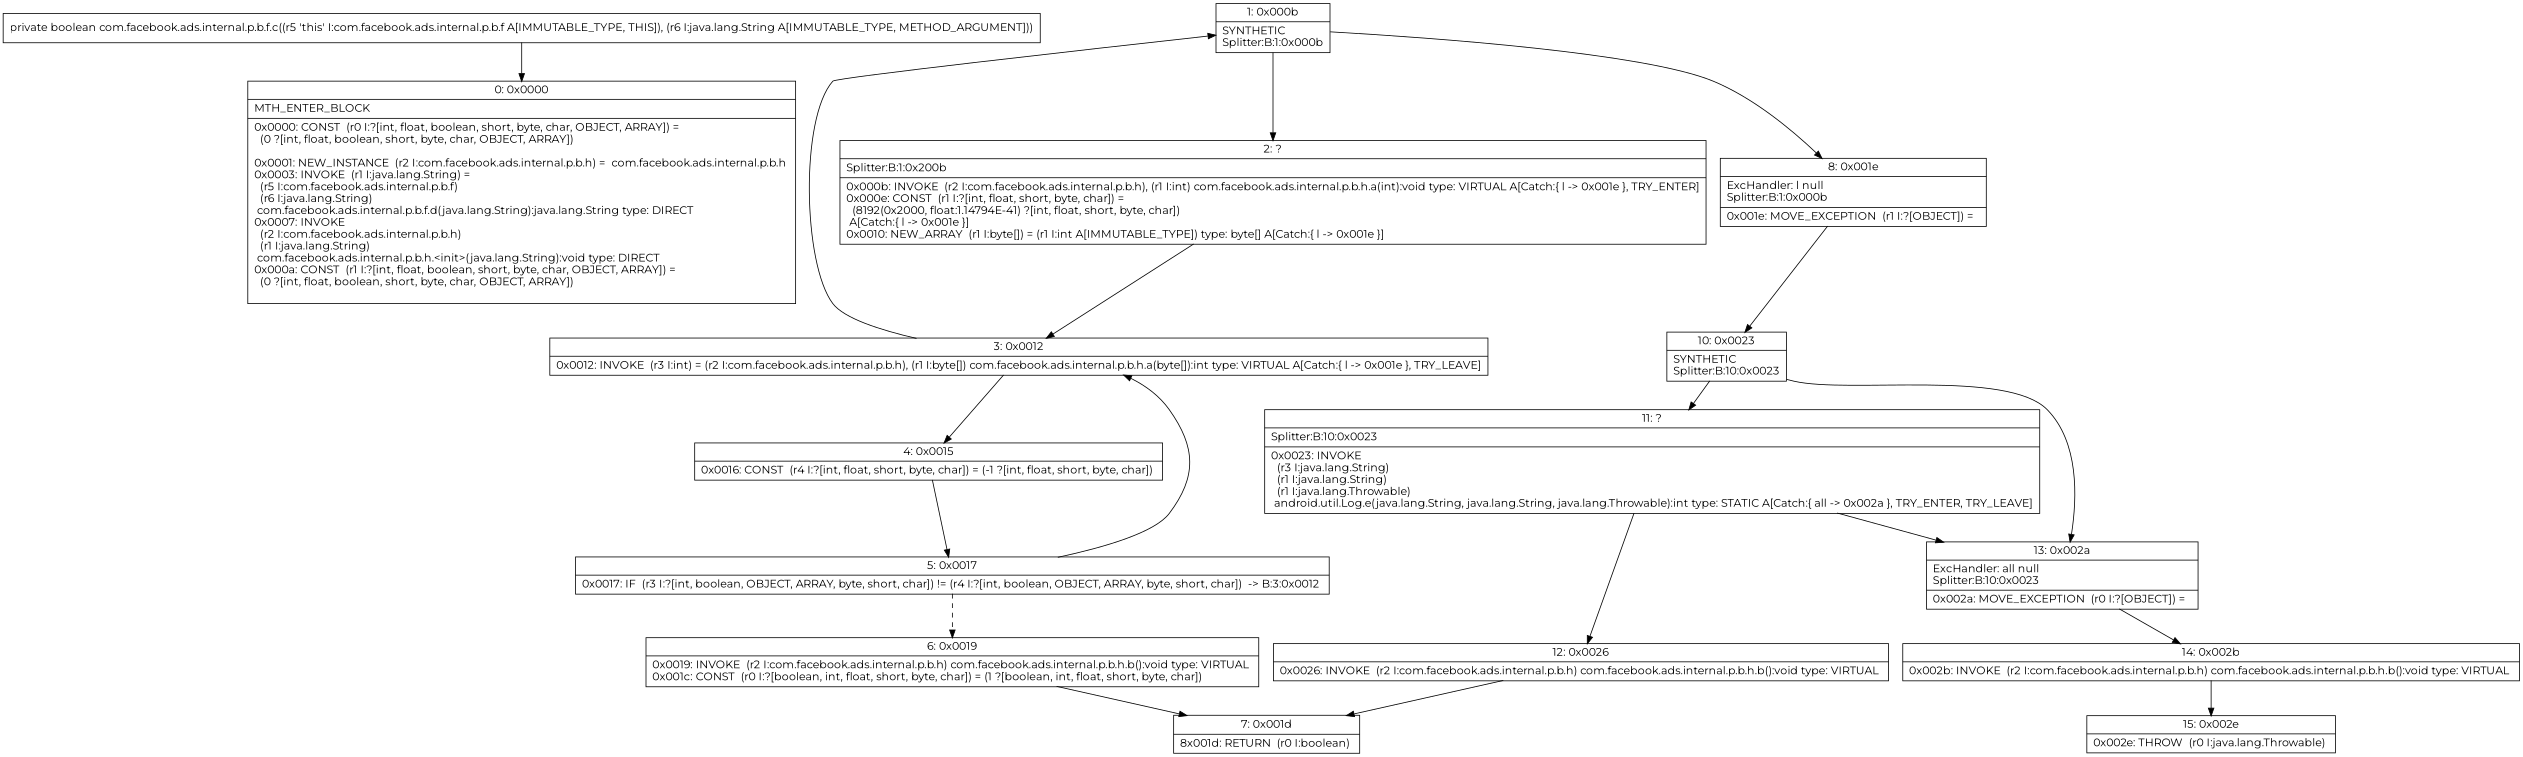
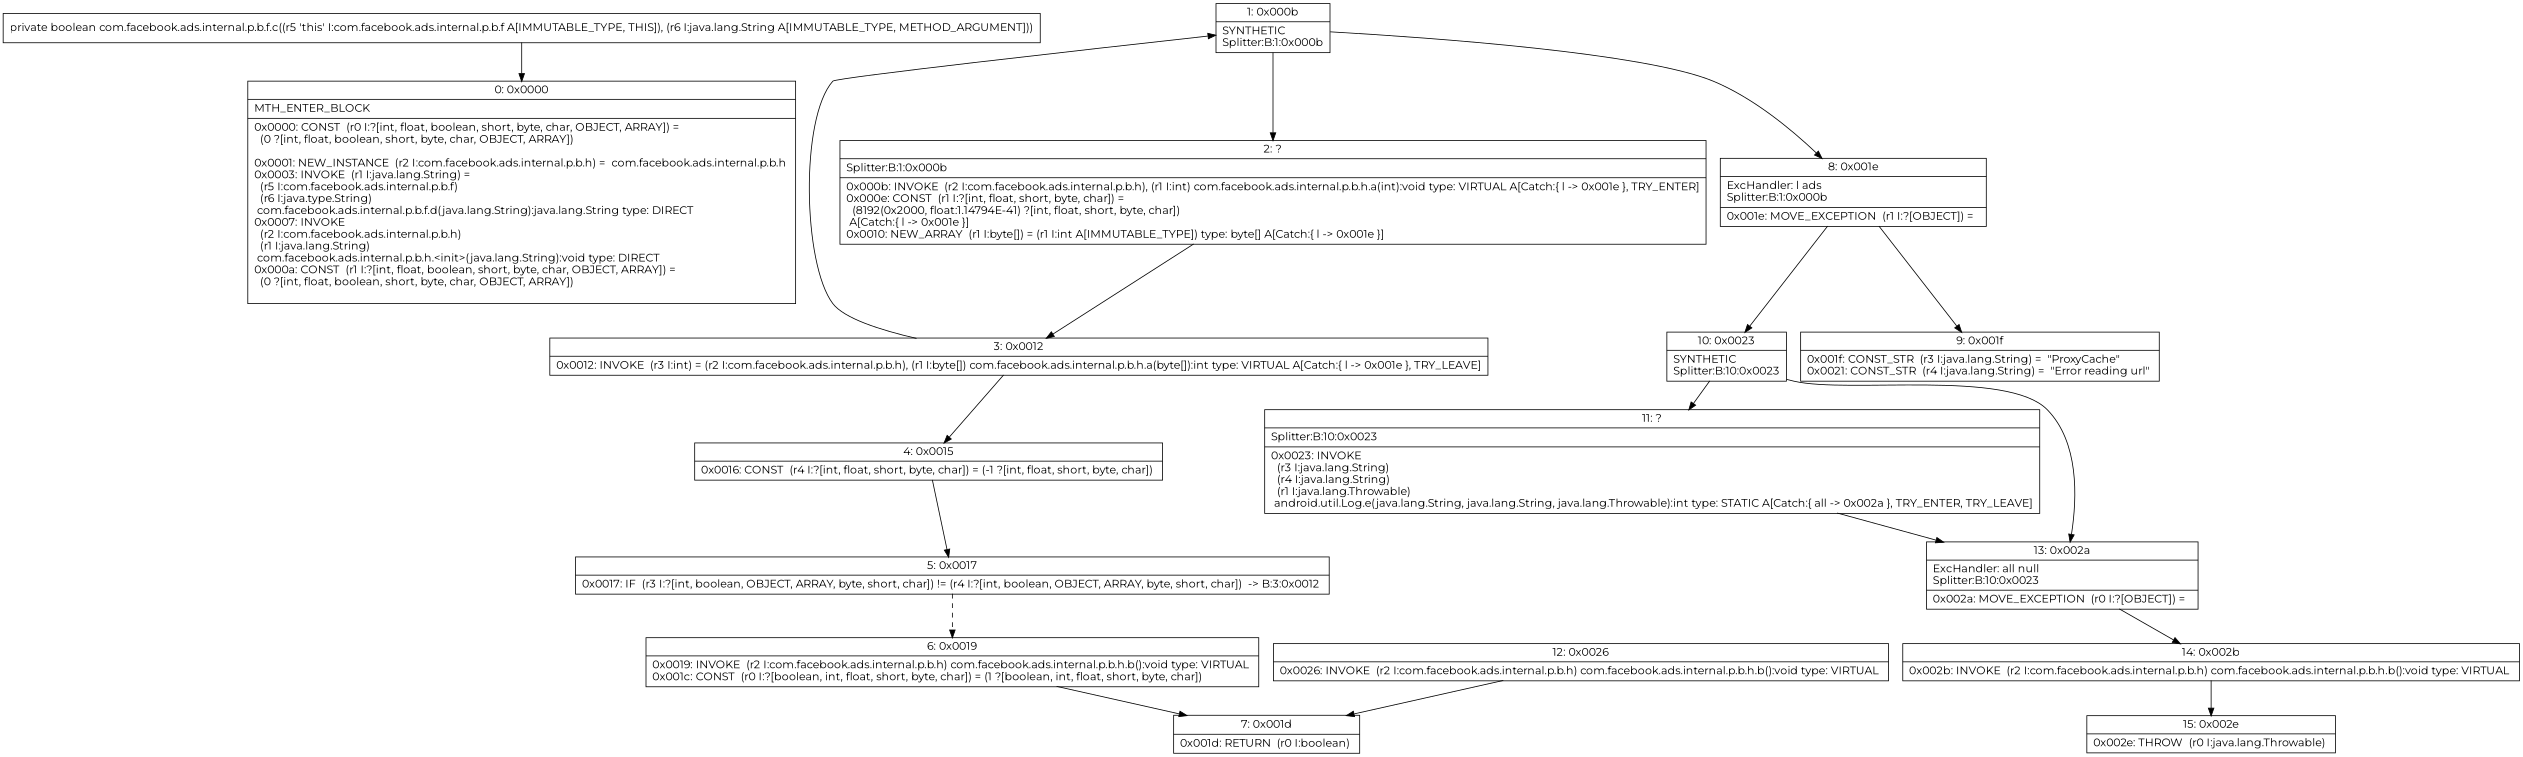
(897, 168) -> (897, 168)
(1775, 186) -> (1775, 186)
(314, 199) -> (313, 199)
none -> (1980, 357)
(1329, 480) -> (1331, 480)
(1180, 496) -> none
(1612, 575) -> none
(1267, 743) -> (1267, 743)
